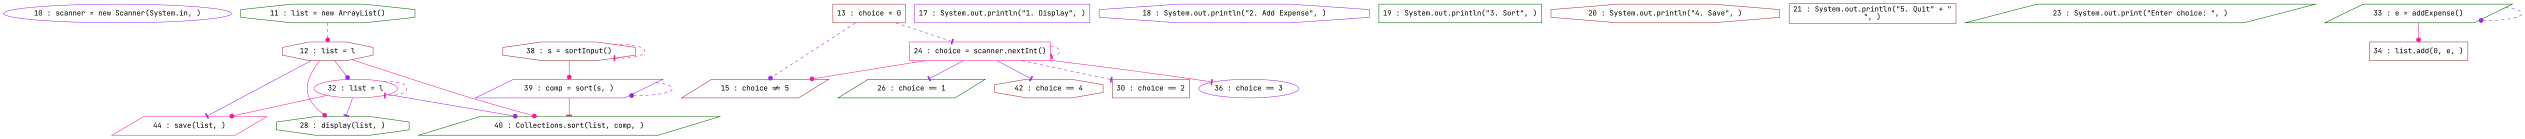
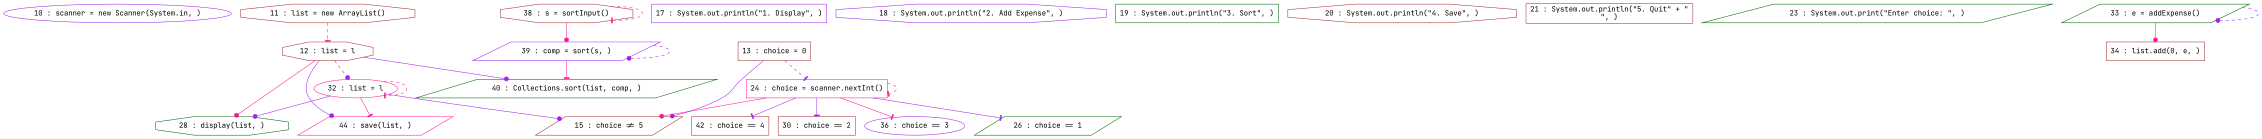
(328, 13) -> (328, 13)
(328, 30) -> (328, 31)
(814, 50) -> (724, 97)
(341, 68) -> (341, 68)
(1066, 70) -> (817, 106)
(260, 88) -> (307, 91)
(441, 89) -> (434, 68)
(1049, 89) -> (730, 126)
(450, 105) -> (473, 107)
(280, 106) -> (365, 106)
(350, 106) -> (294, 106)
